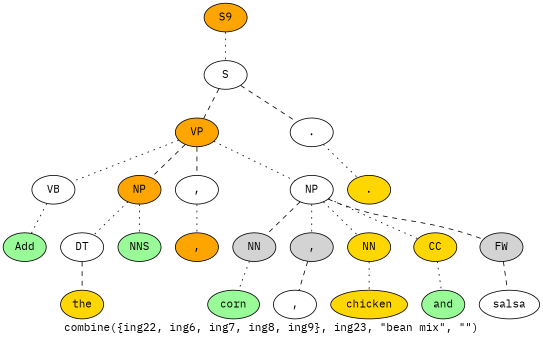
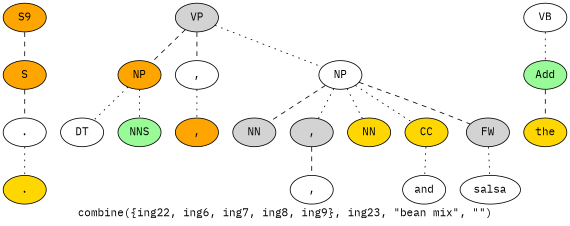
(226, 46) -> (25, 46)
(226, 75) -> (25, 75)
(211, 104) -> none
(197, 132) -> (197, 18)
(125, 161) -> none
(82, 276) -> (545, 104)
(505, 276) -> (489, 161)
(234, 305) -> none
(369, 305) -> none
(443, 305) -> (424, 190)
